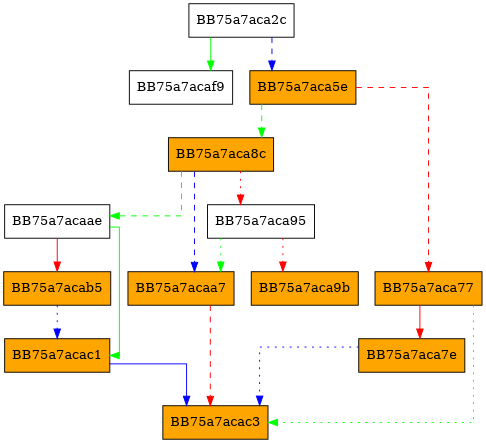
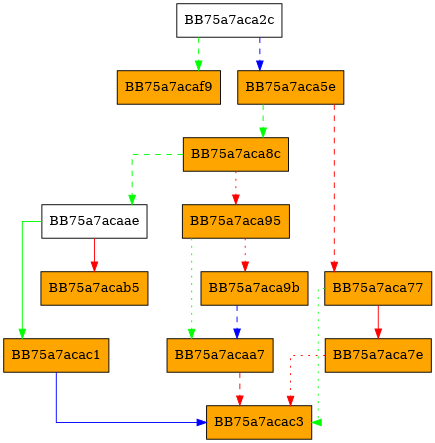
(211, 49) -> (199, 49)
(181, 87) -> (169, 87)
(194, 217) -> (237, 317)
(261, 221) -> (236, 221)
(57, 317) -> none
(285, 347) -> (291, 359)
